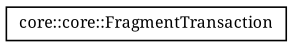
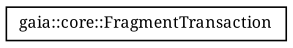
(146, 24) -> (146, 24)
